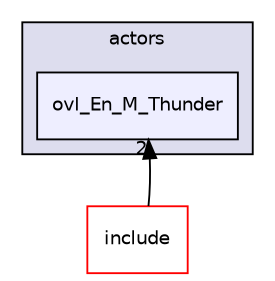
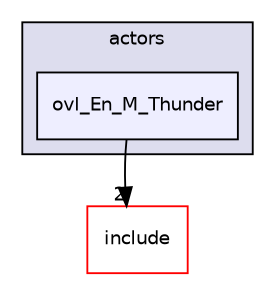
(150, 182) -> (125, 166)
